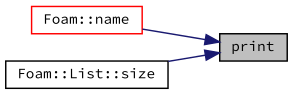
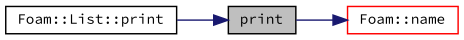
(174, 34) -> (315, 20)
(87, 75) -> (91, 20)
